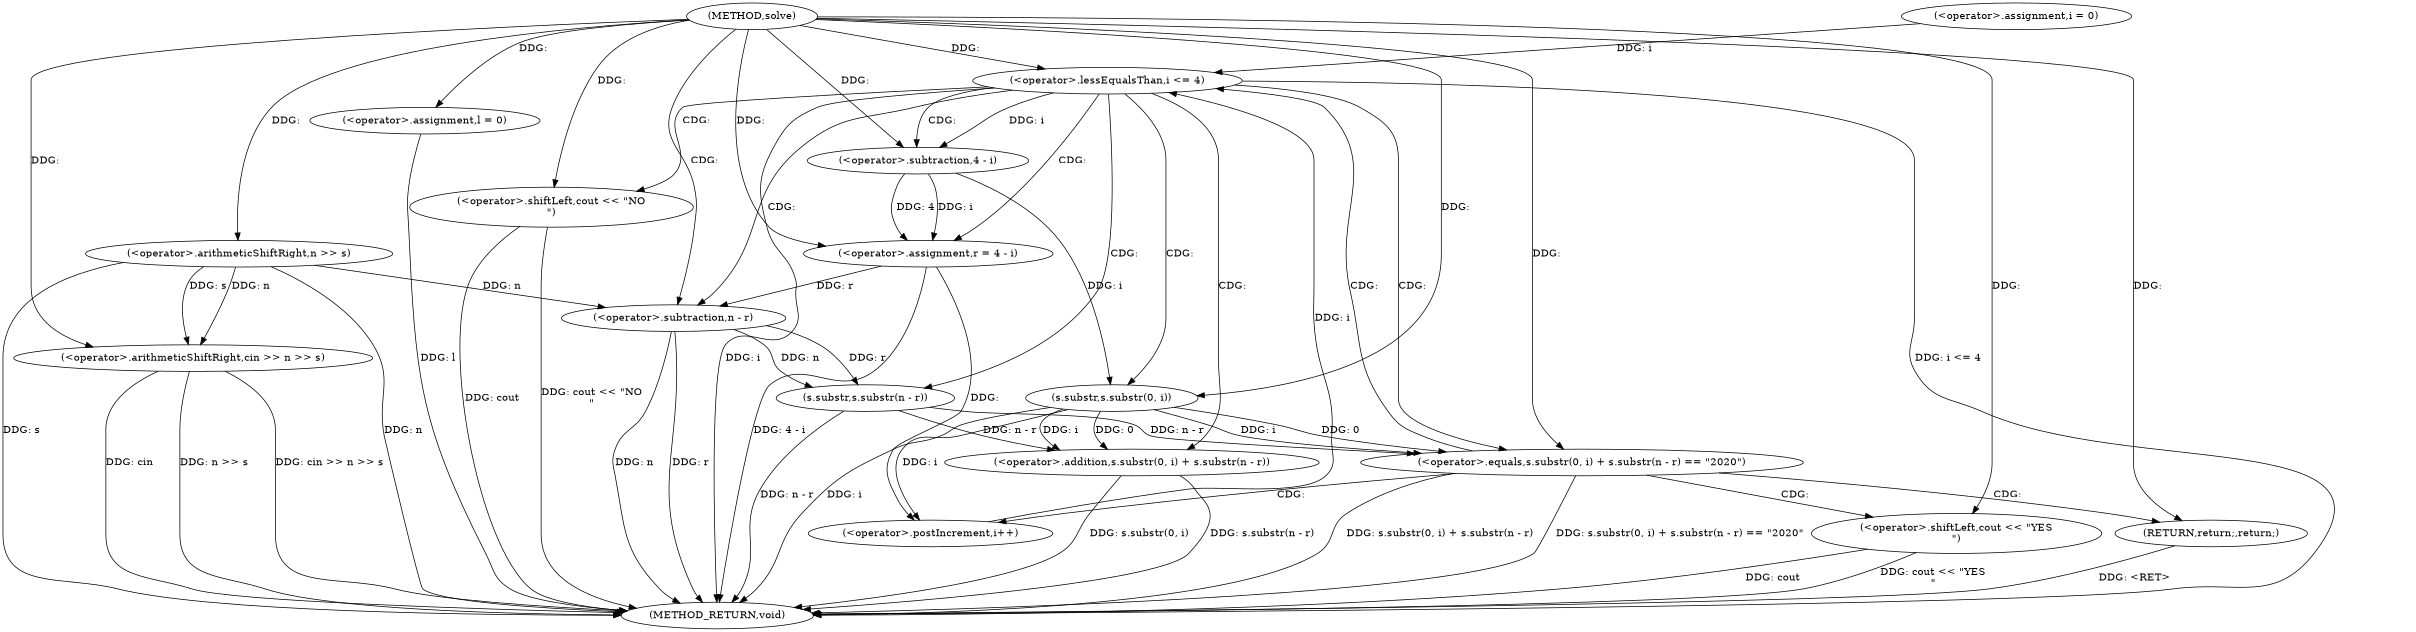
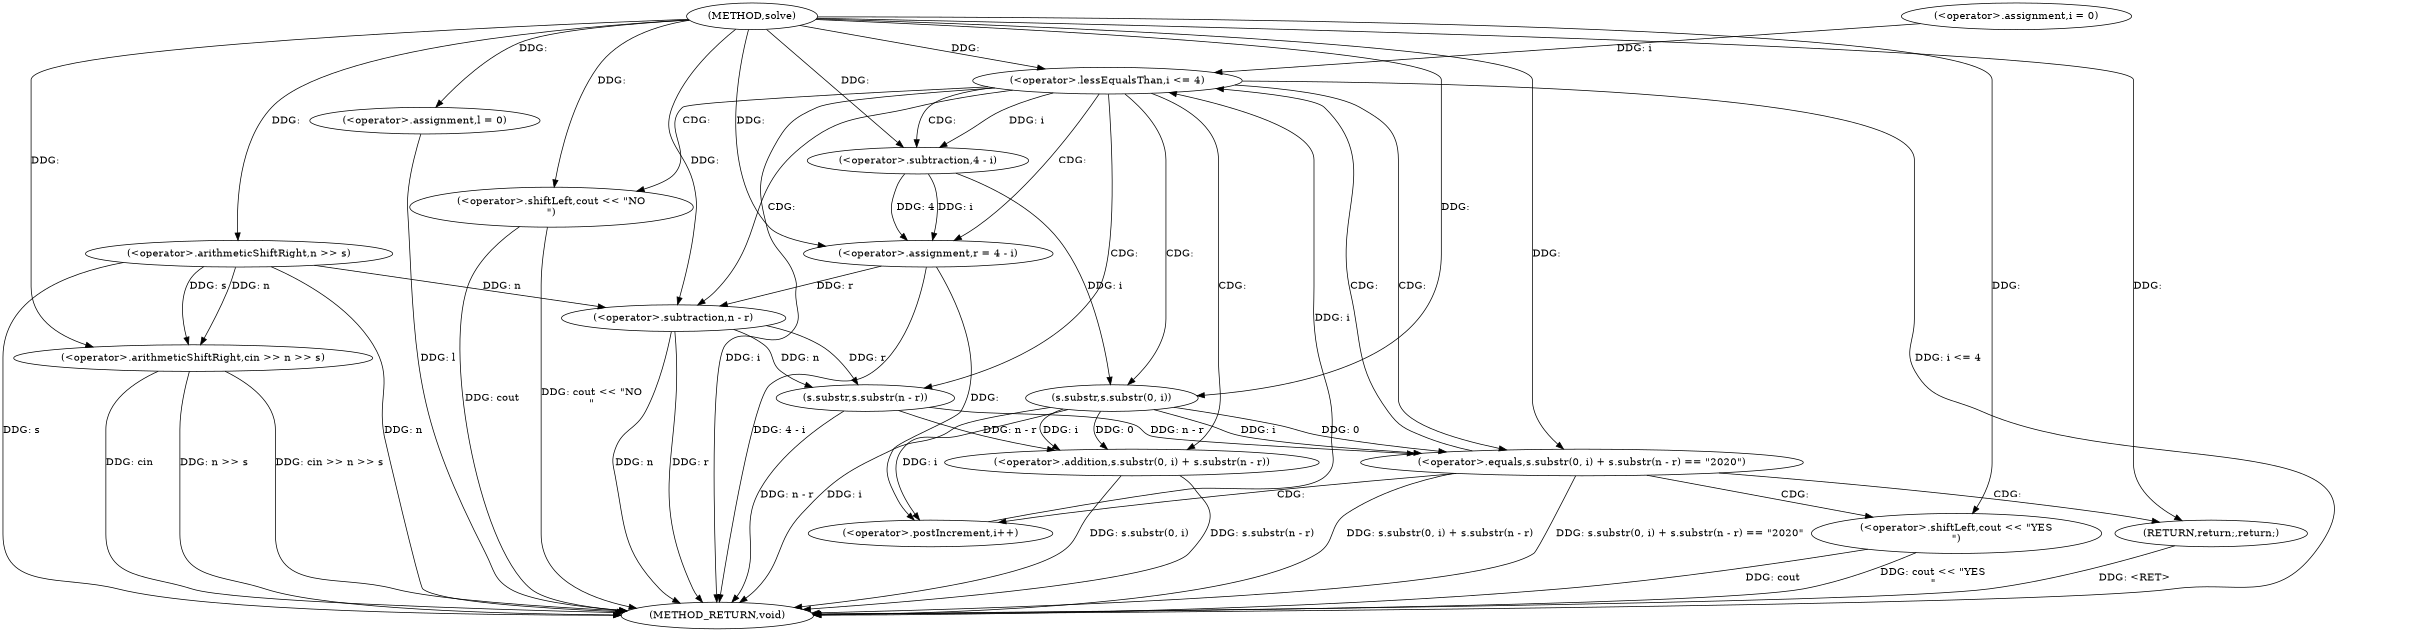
(707, 161) -> (707, 161)
